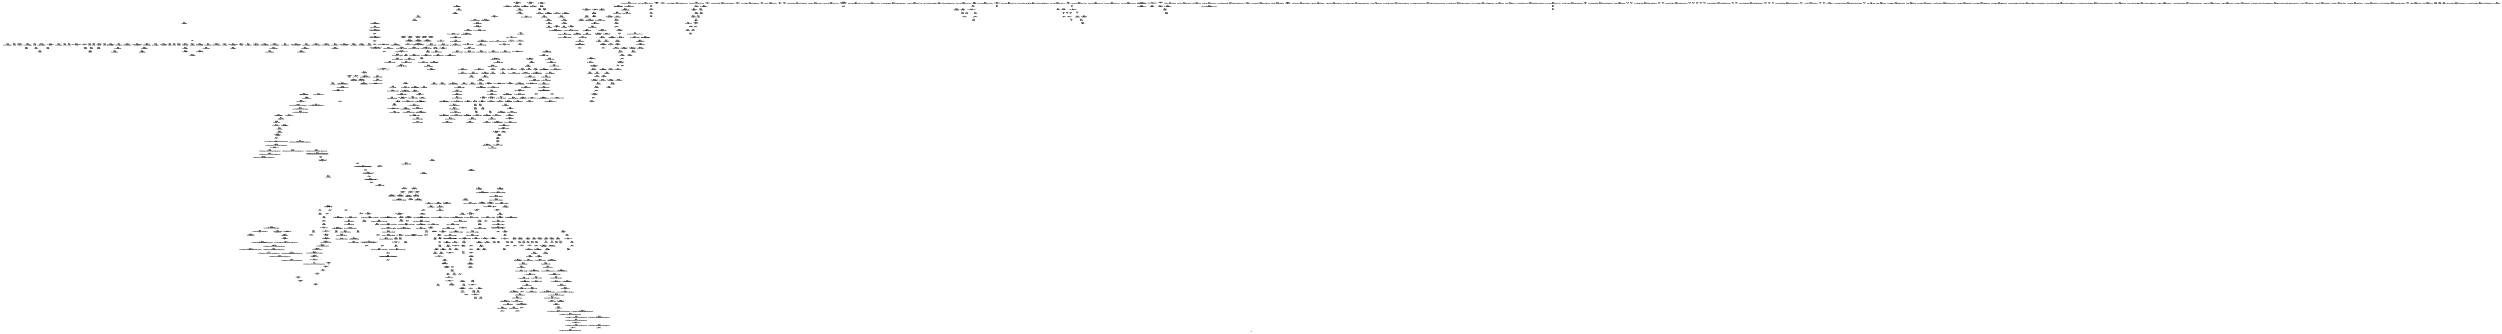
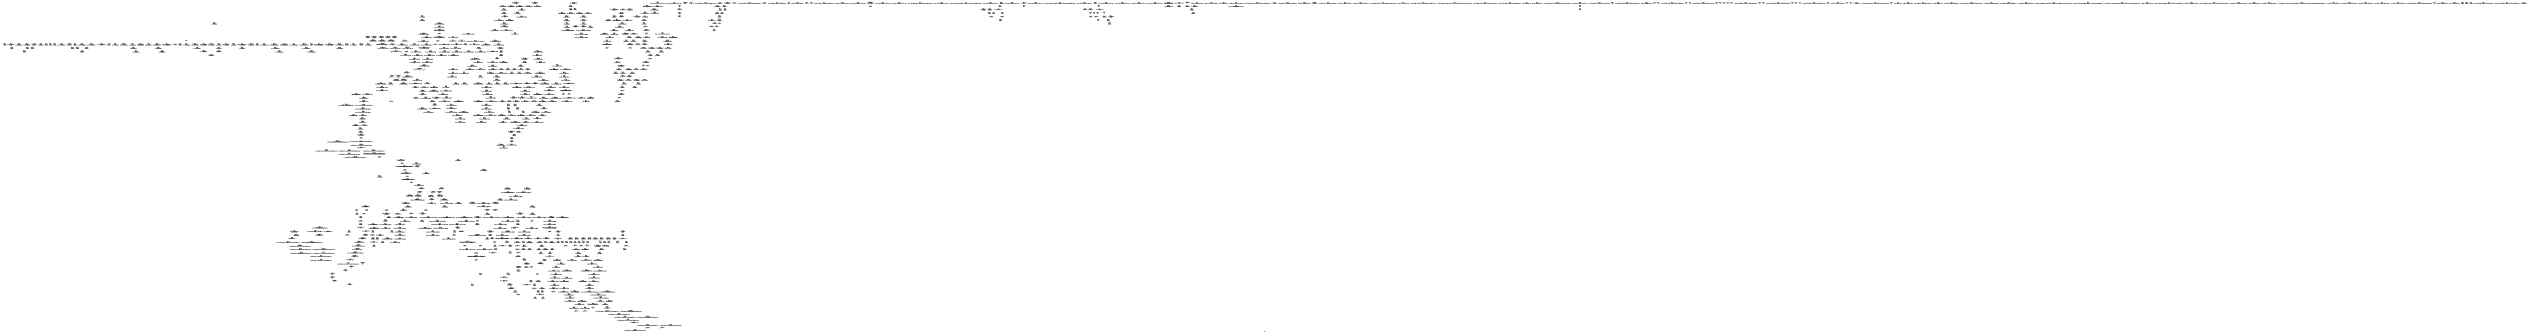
(696, 3) -> none
(508, 246) -> none
